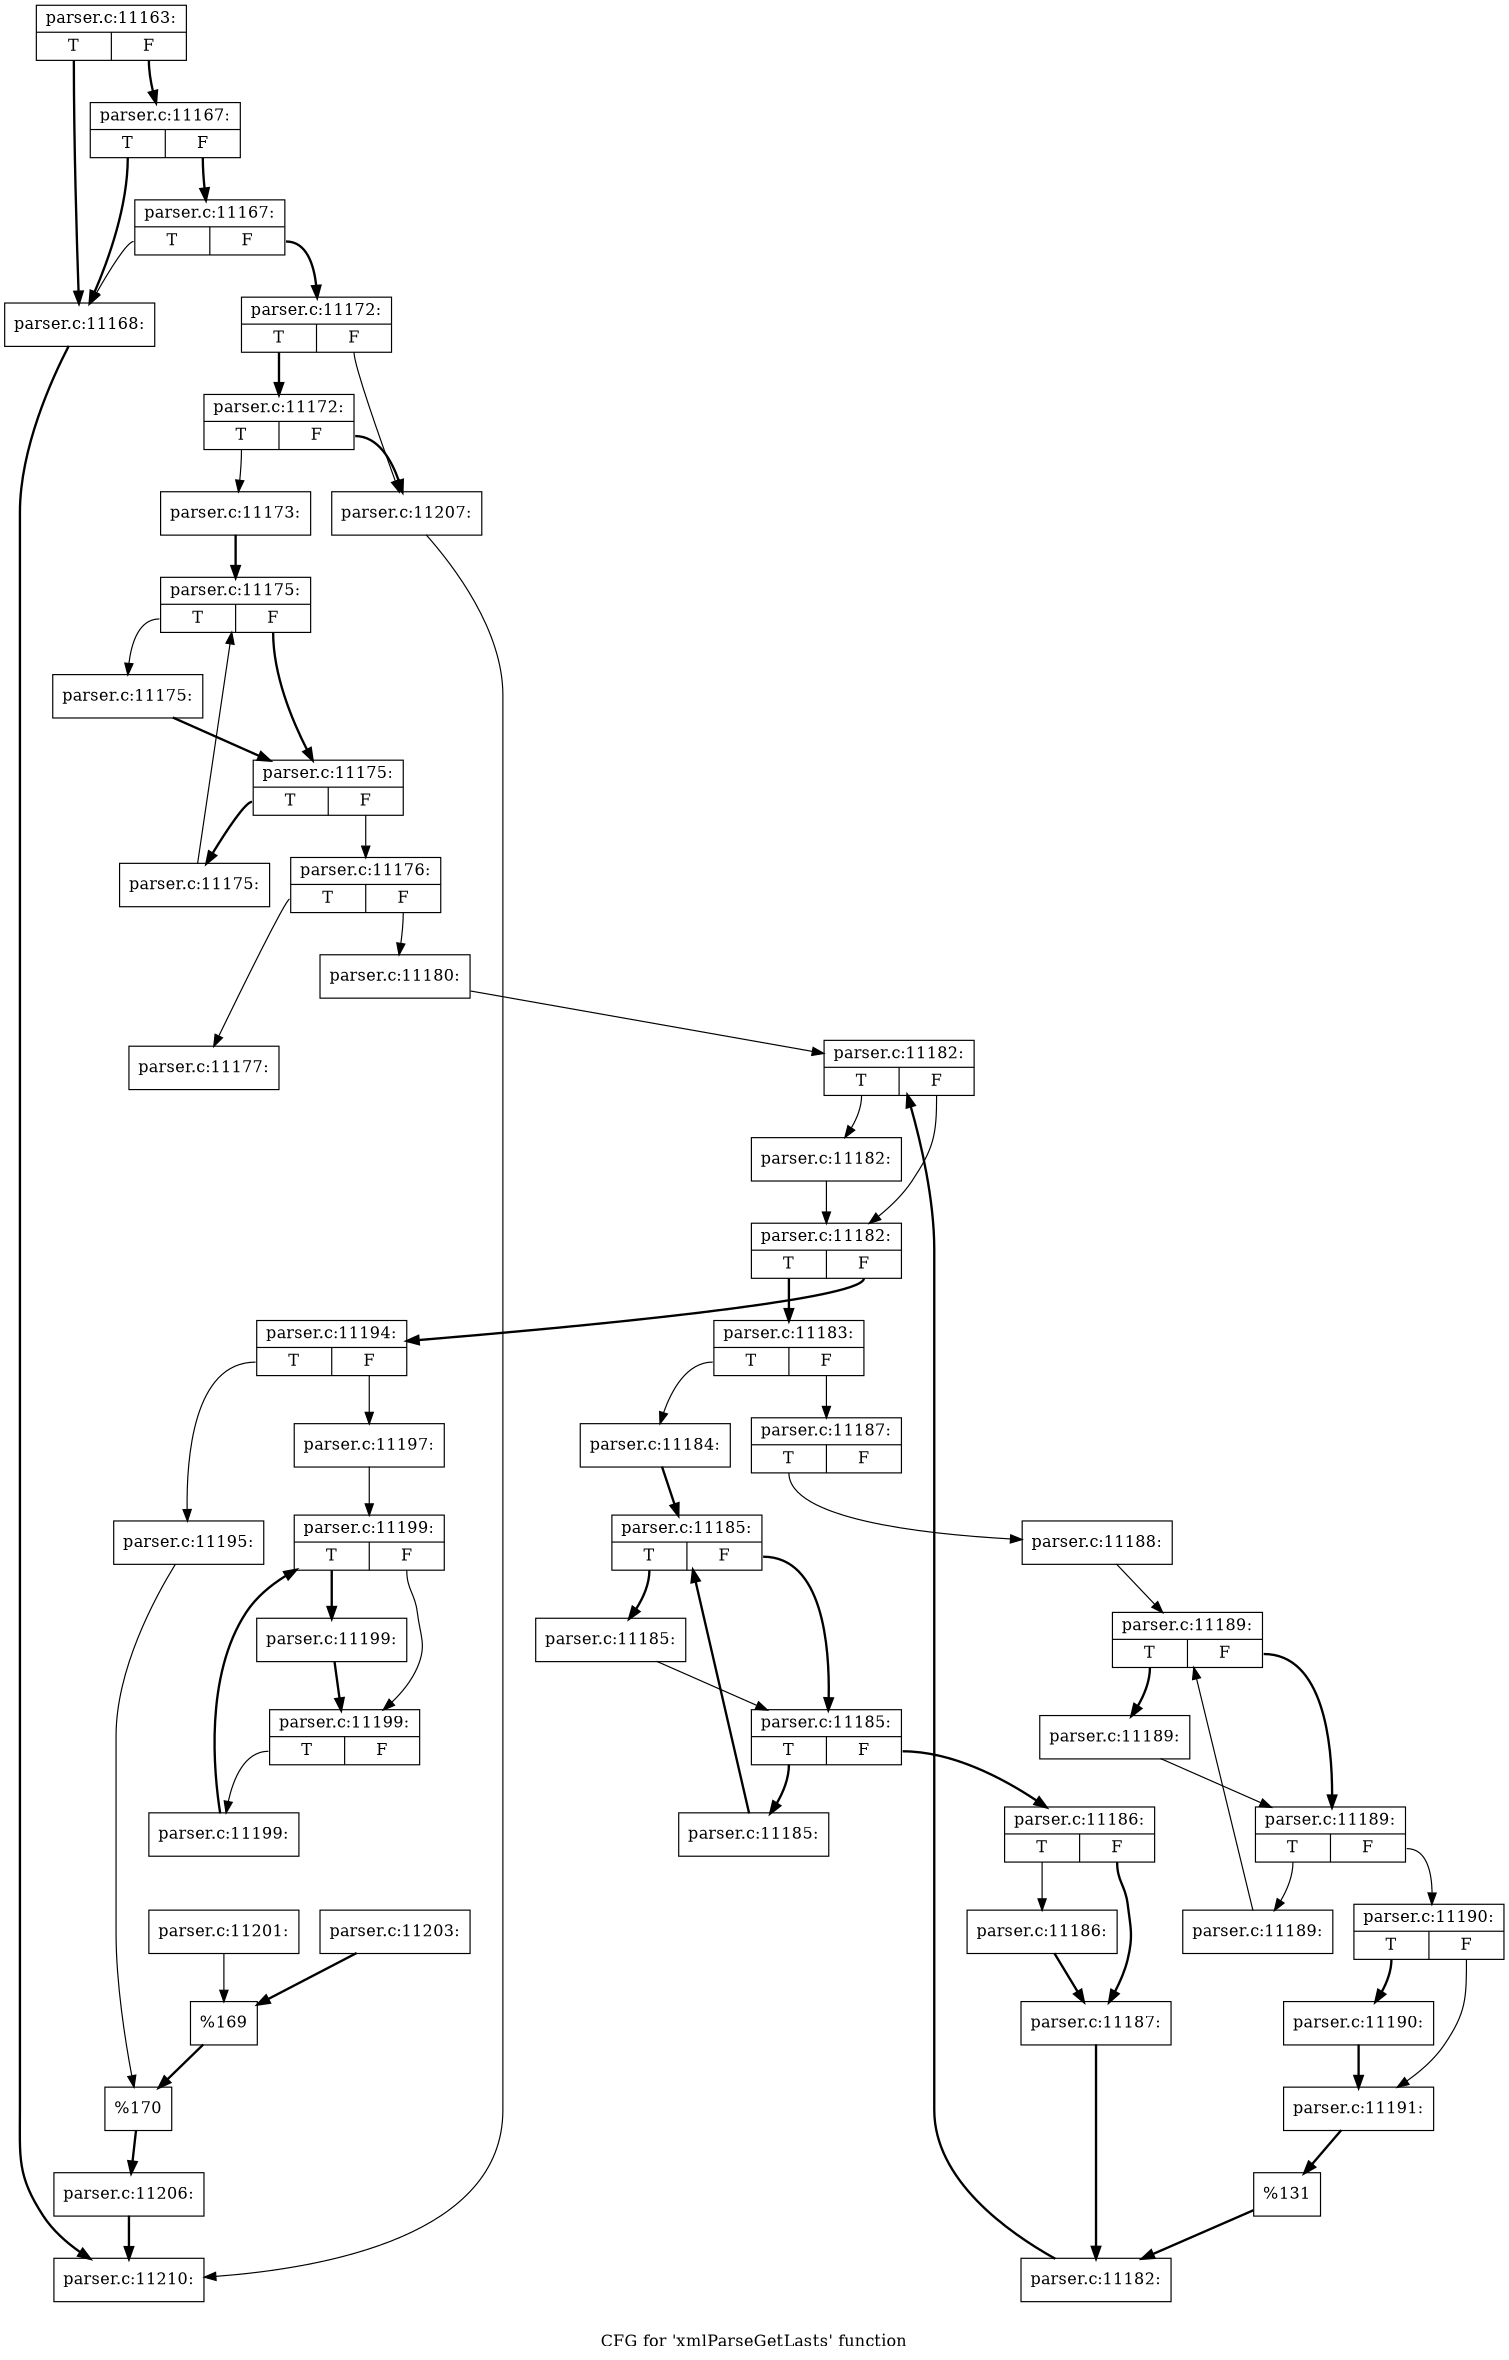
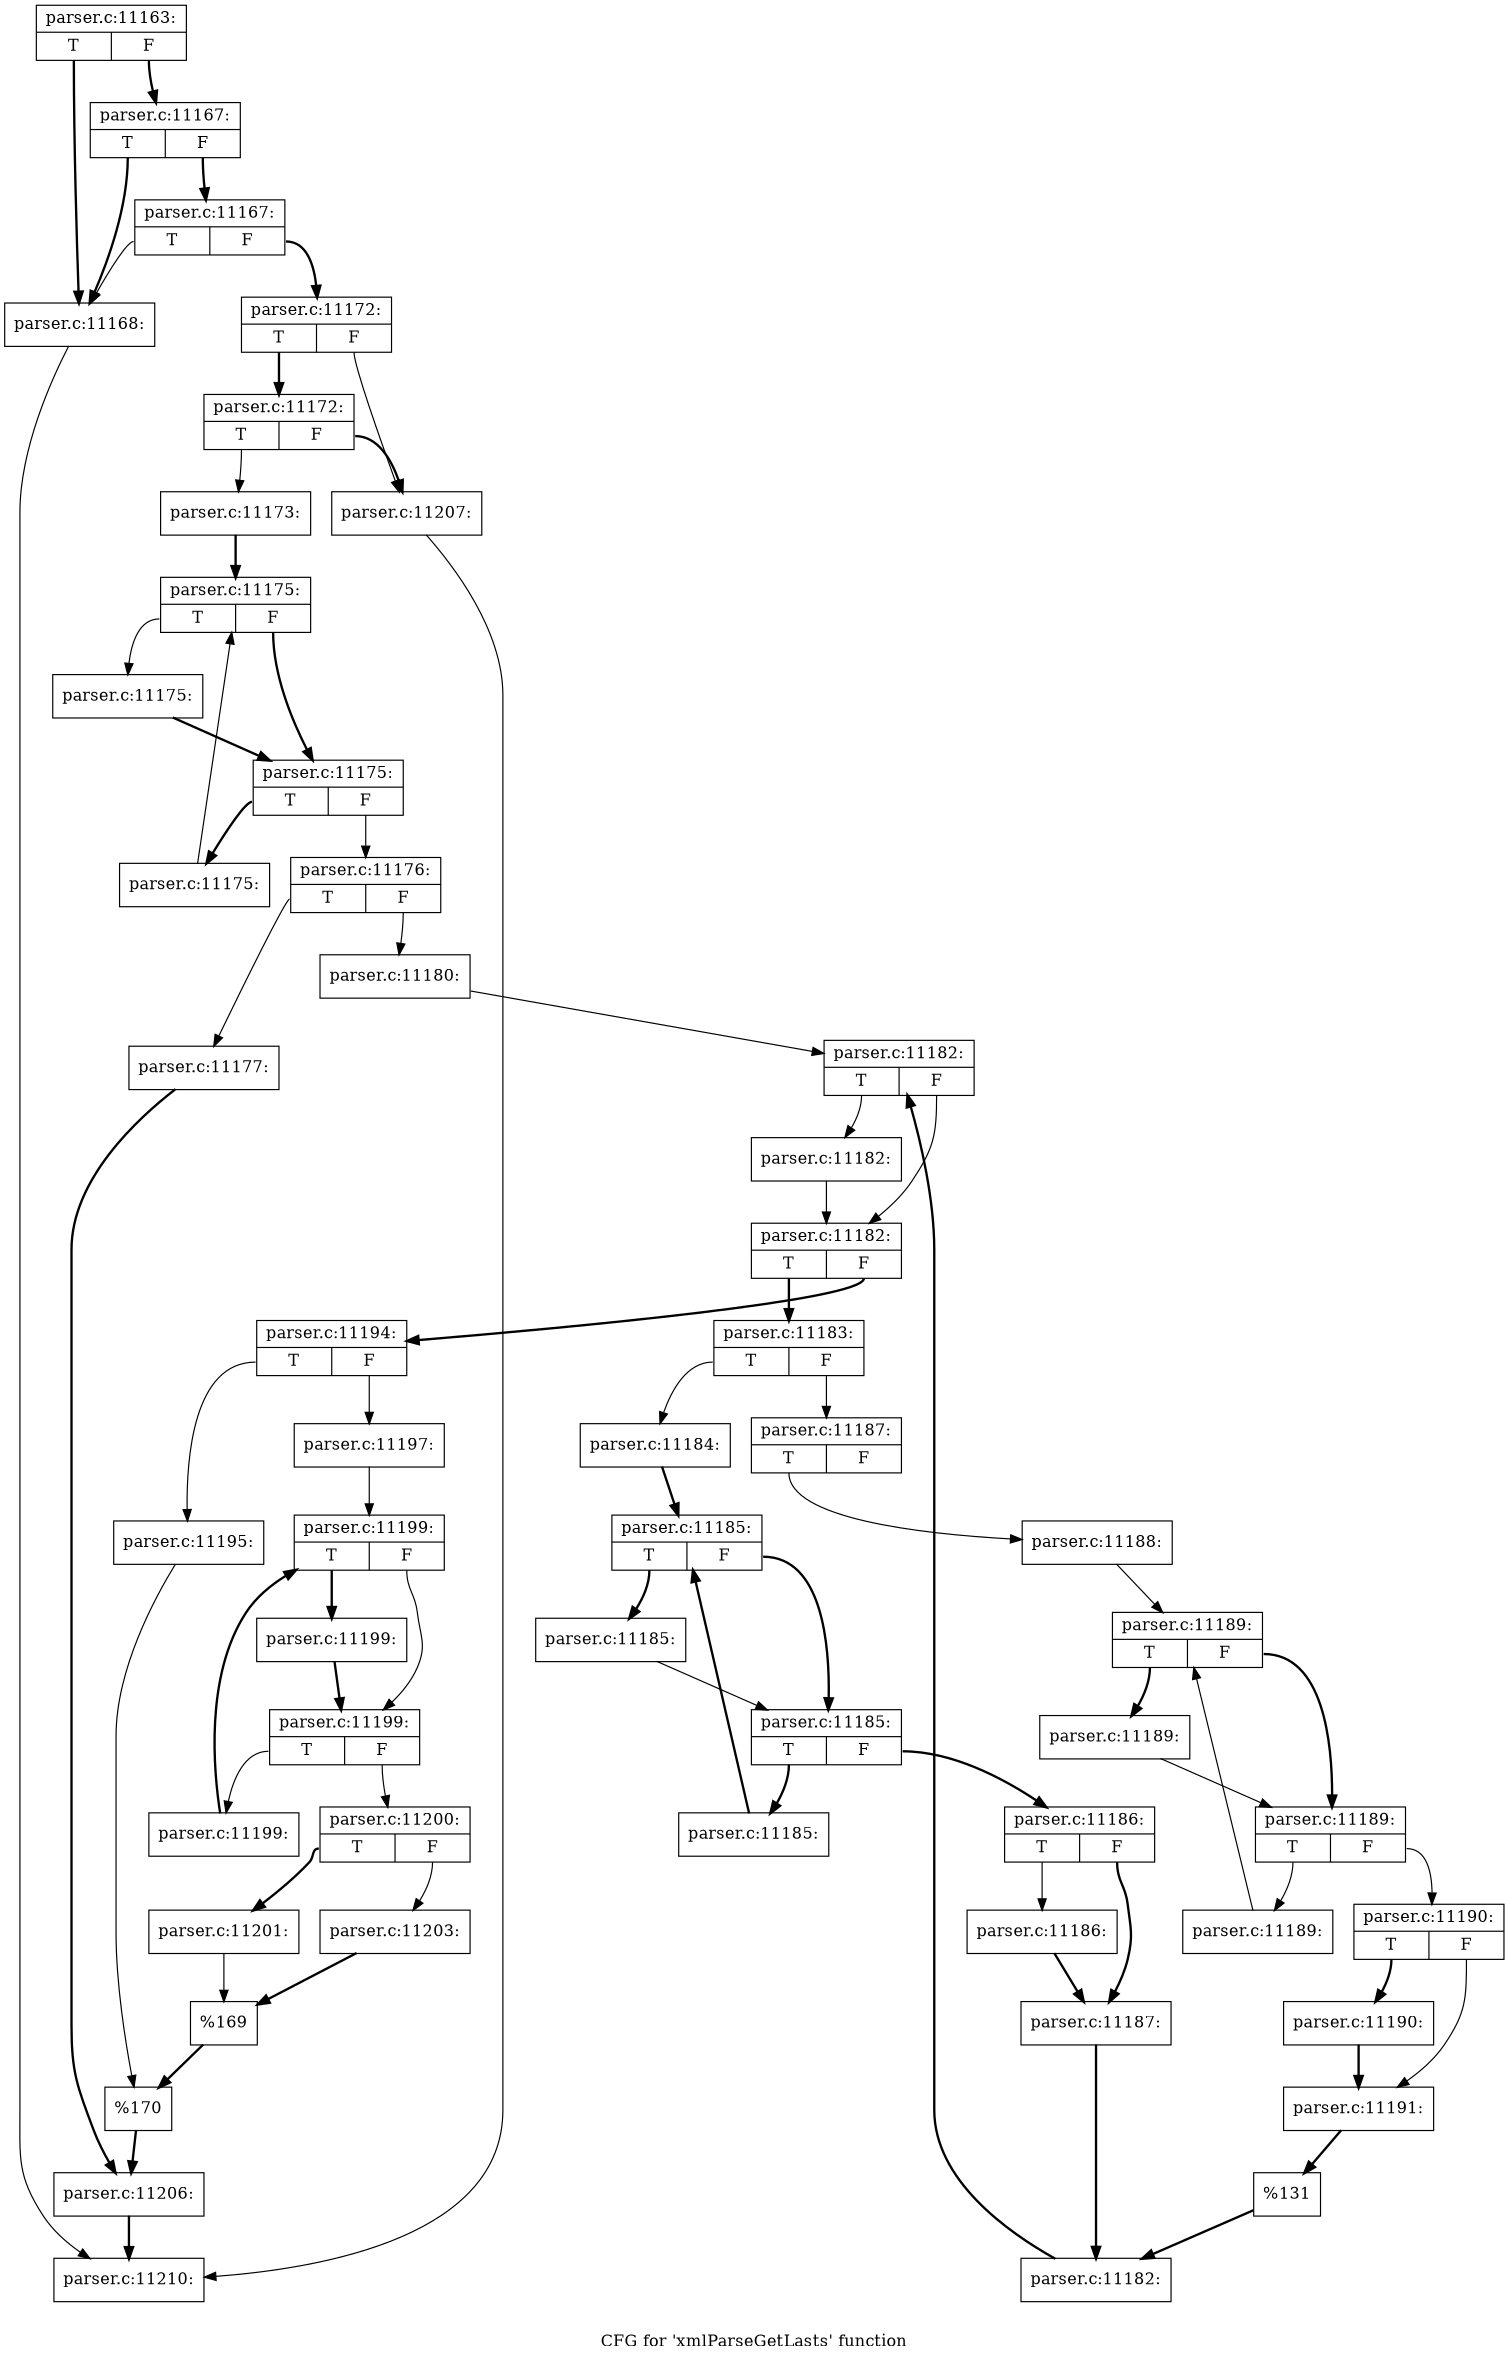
(20, 1305) -> (20, 1305)
none -> (72, 1611)
none -> (395, 1835)
